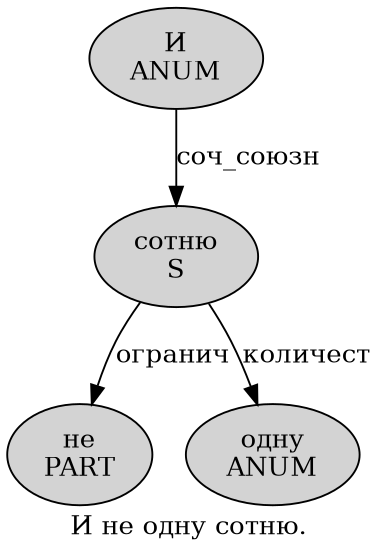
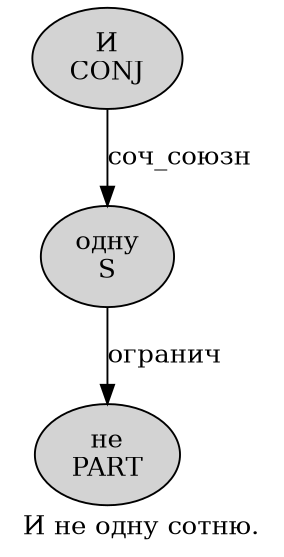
(176, 58) -> (107, 58)
(176, 257) -> (107, 257)
(273, 455) -> none
